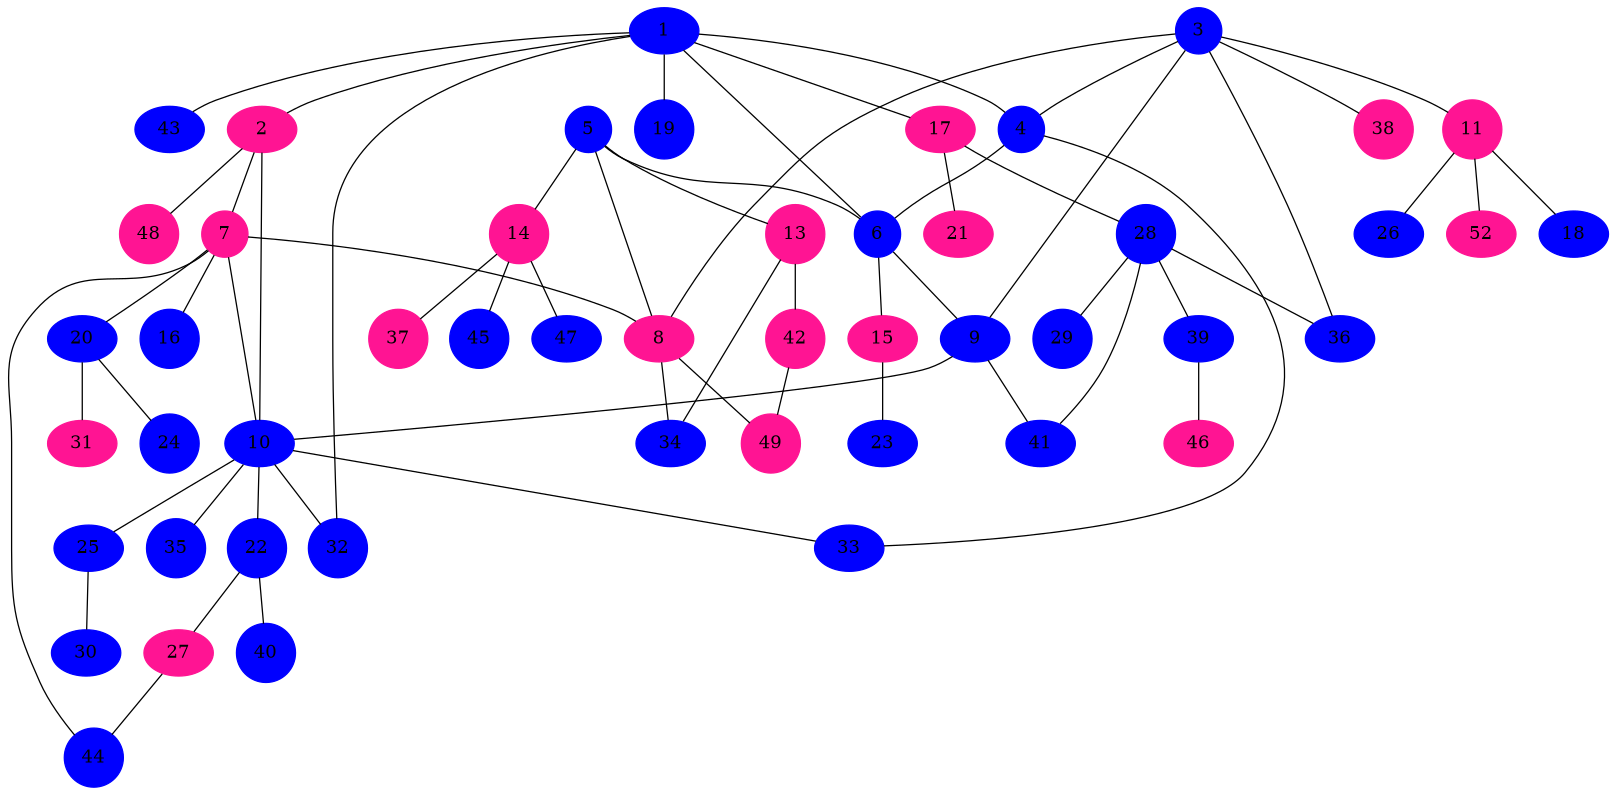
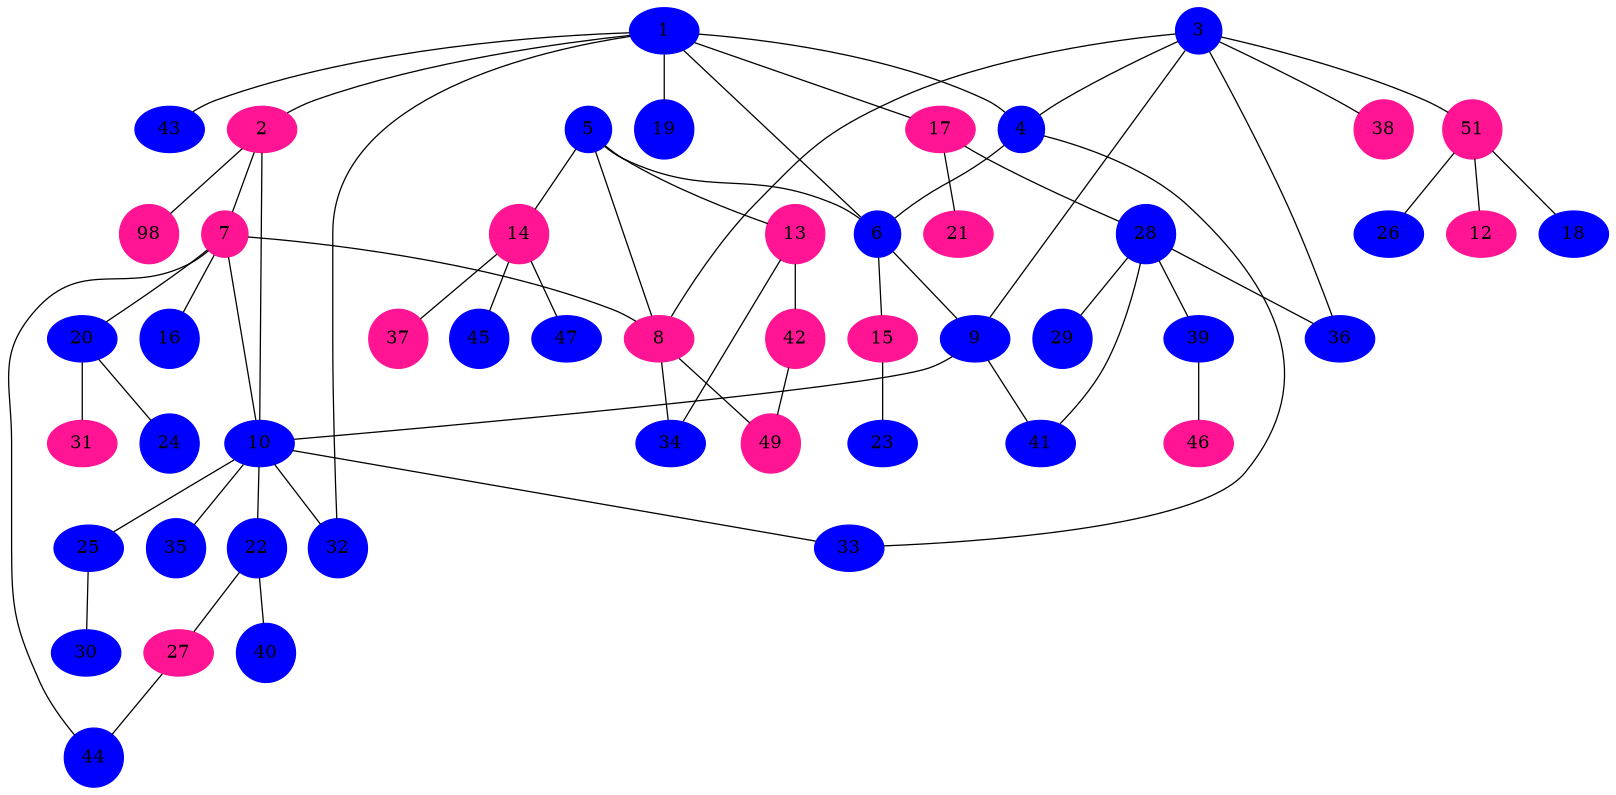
(1472, 129) -> (1472, 129)
(149, 234) -> (149, 234)
(1481, 234) -> (1481, 234)
